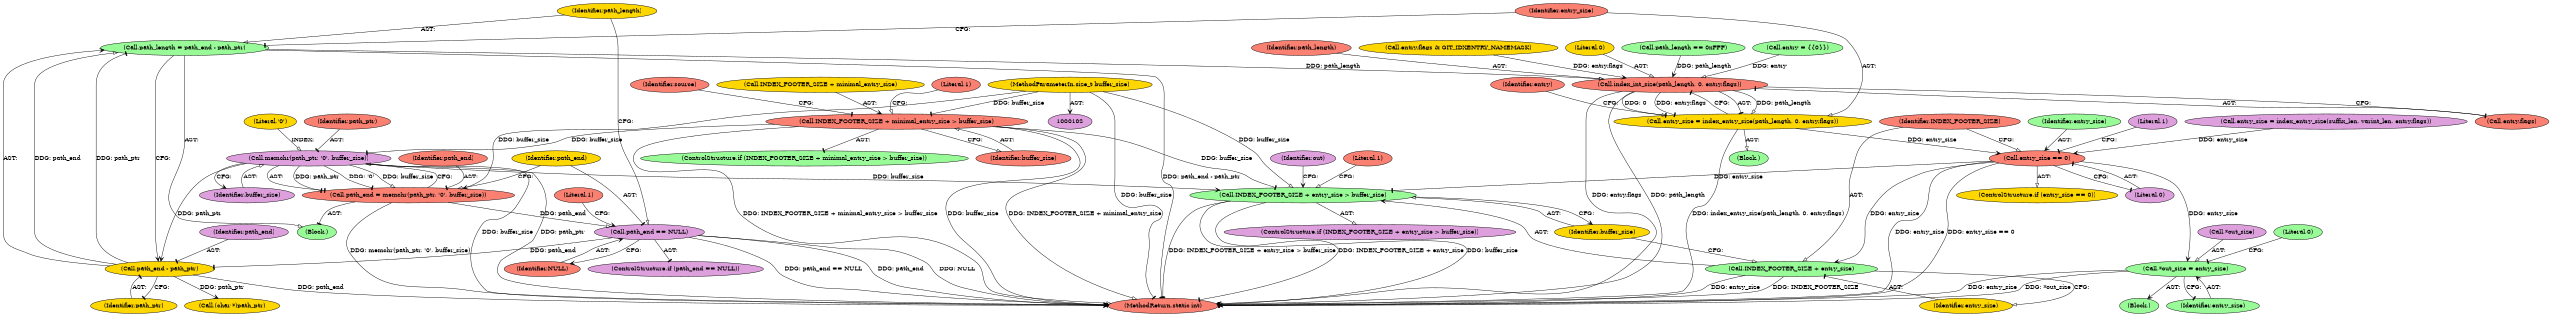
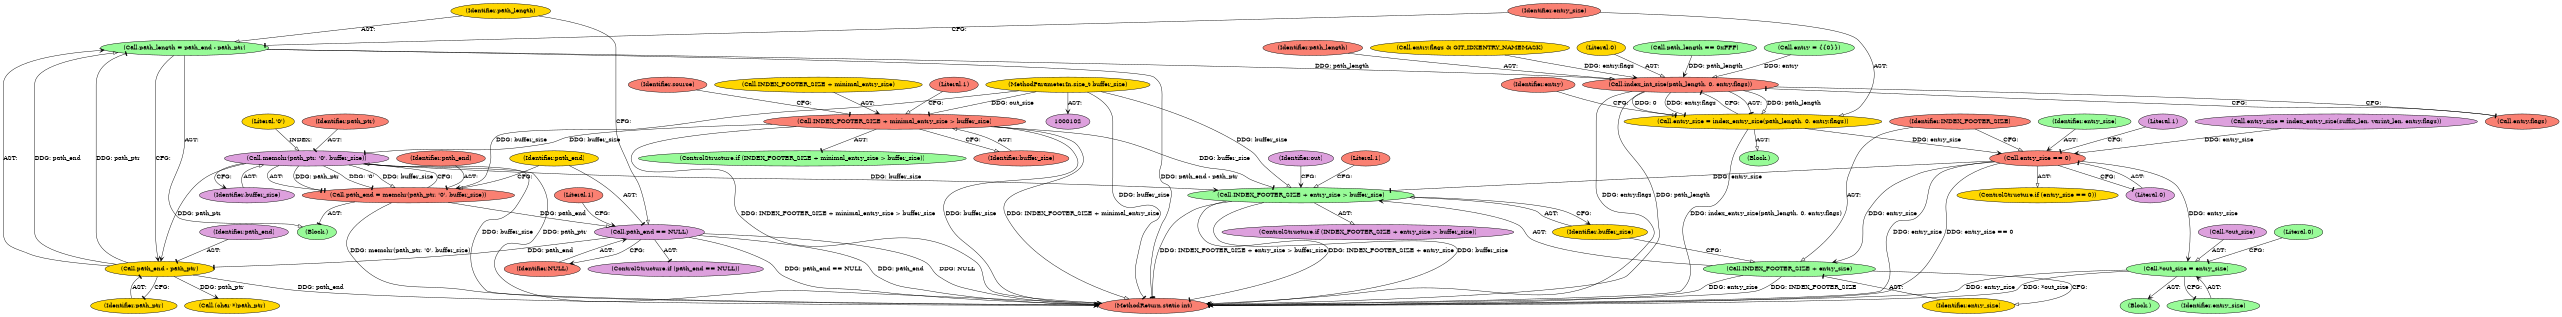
(1019, 103) -> (1013, 103)
(2231, 103) -> (2240, 103)
